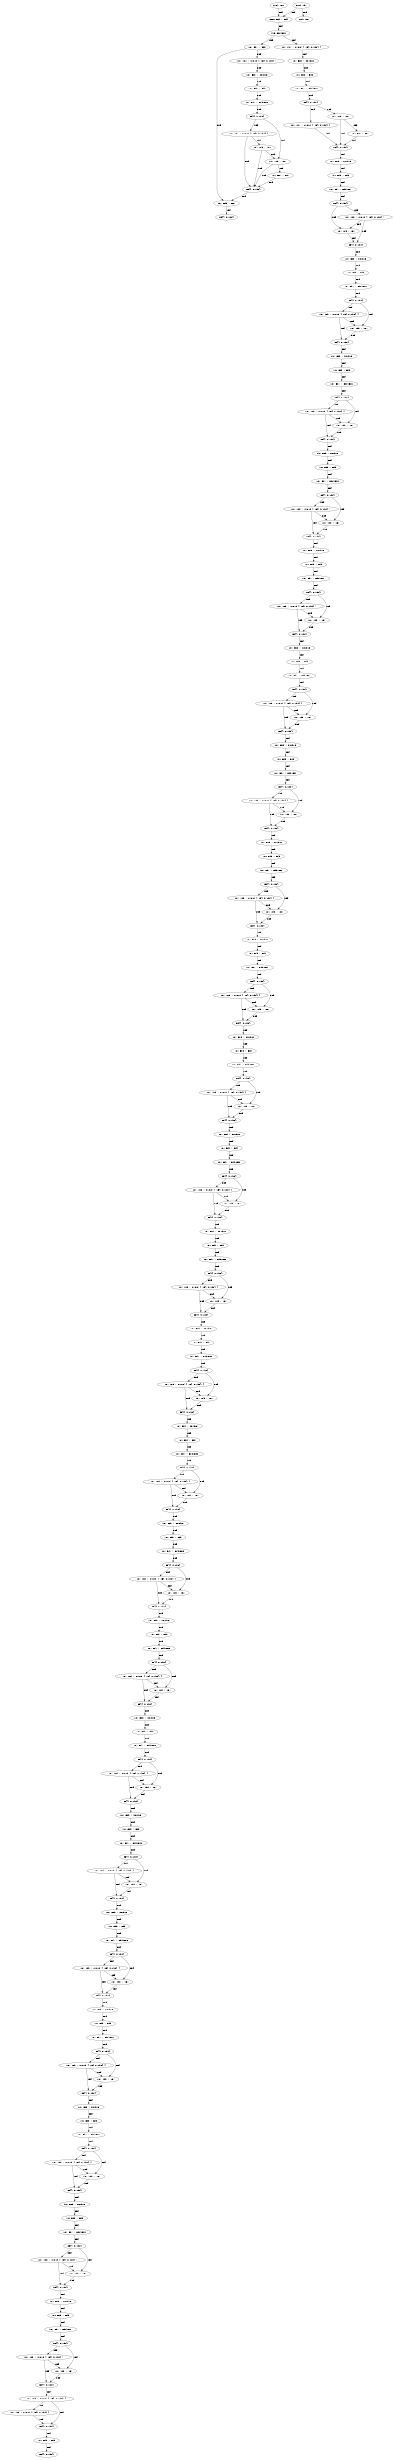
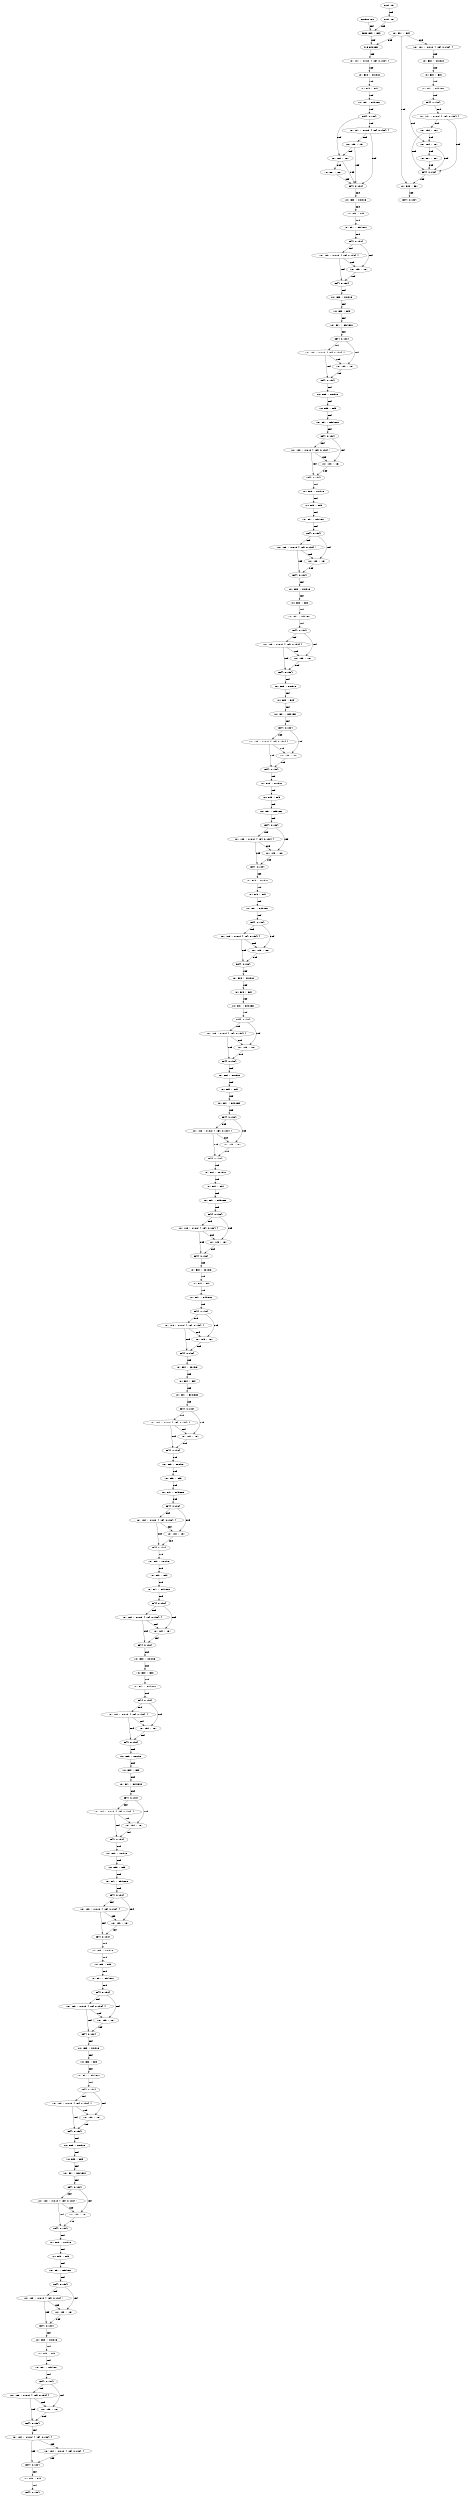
(279, 5) -> (367, 19)
(291, 12) -> (381, 26)
(269, 40) -> (387, 40)
none -> (355, 144)
